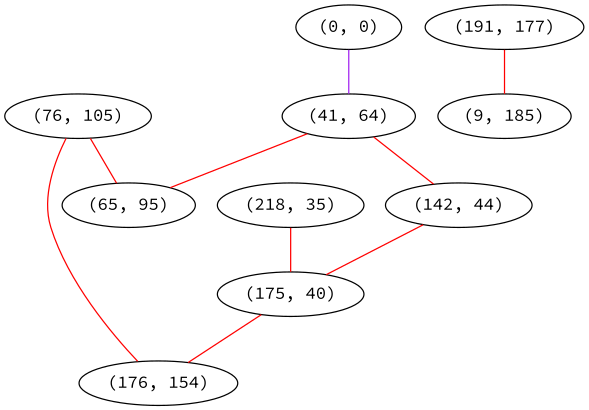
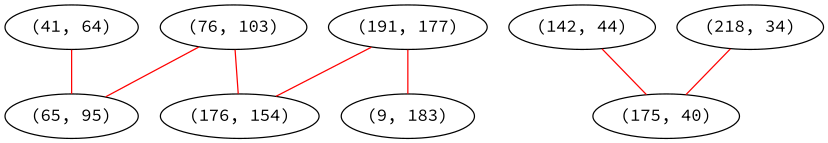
(349, 27) -> none
(78, 116) -> (234, 27)
(505, 116) -> (408, 116)
(404, 161) -> none
(291, 205) -> (750, 27)
(225, 339) -> (324, 72)
